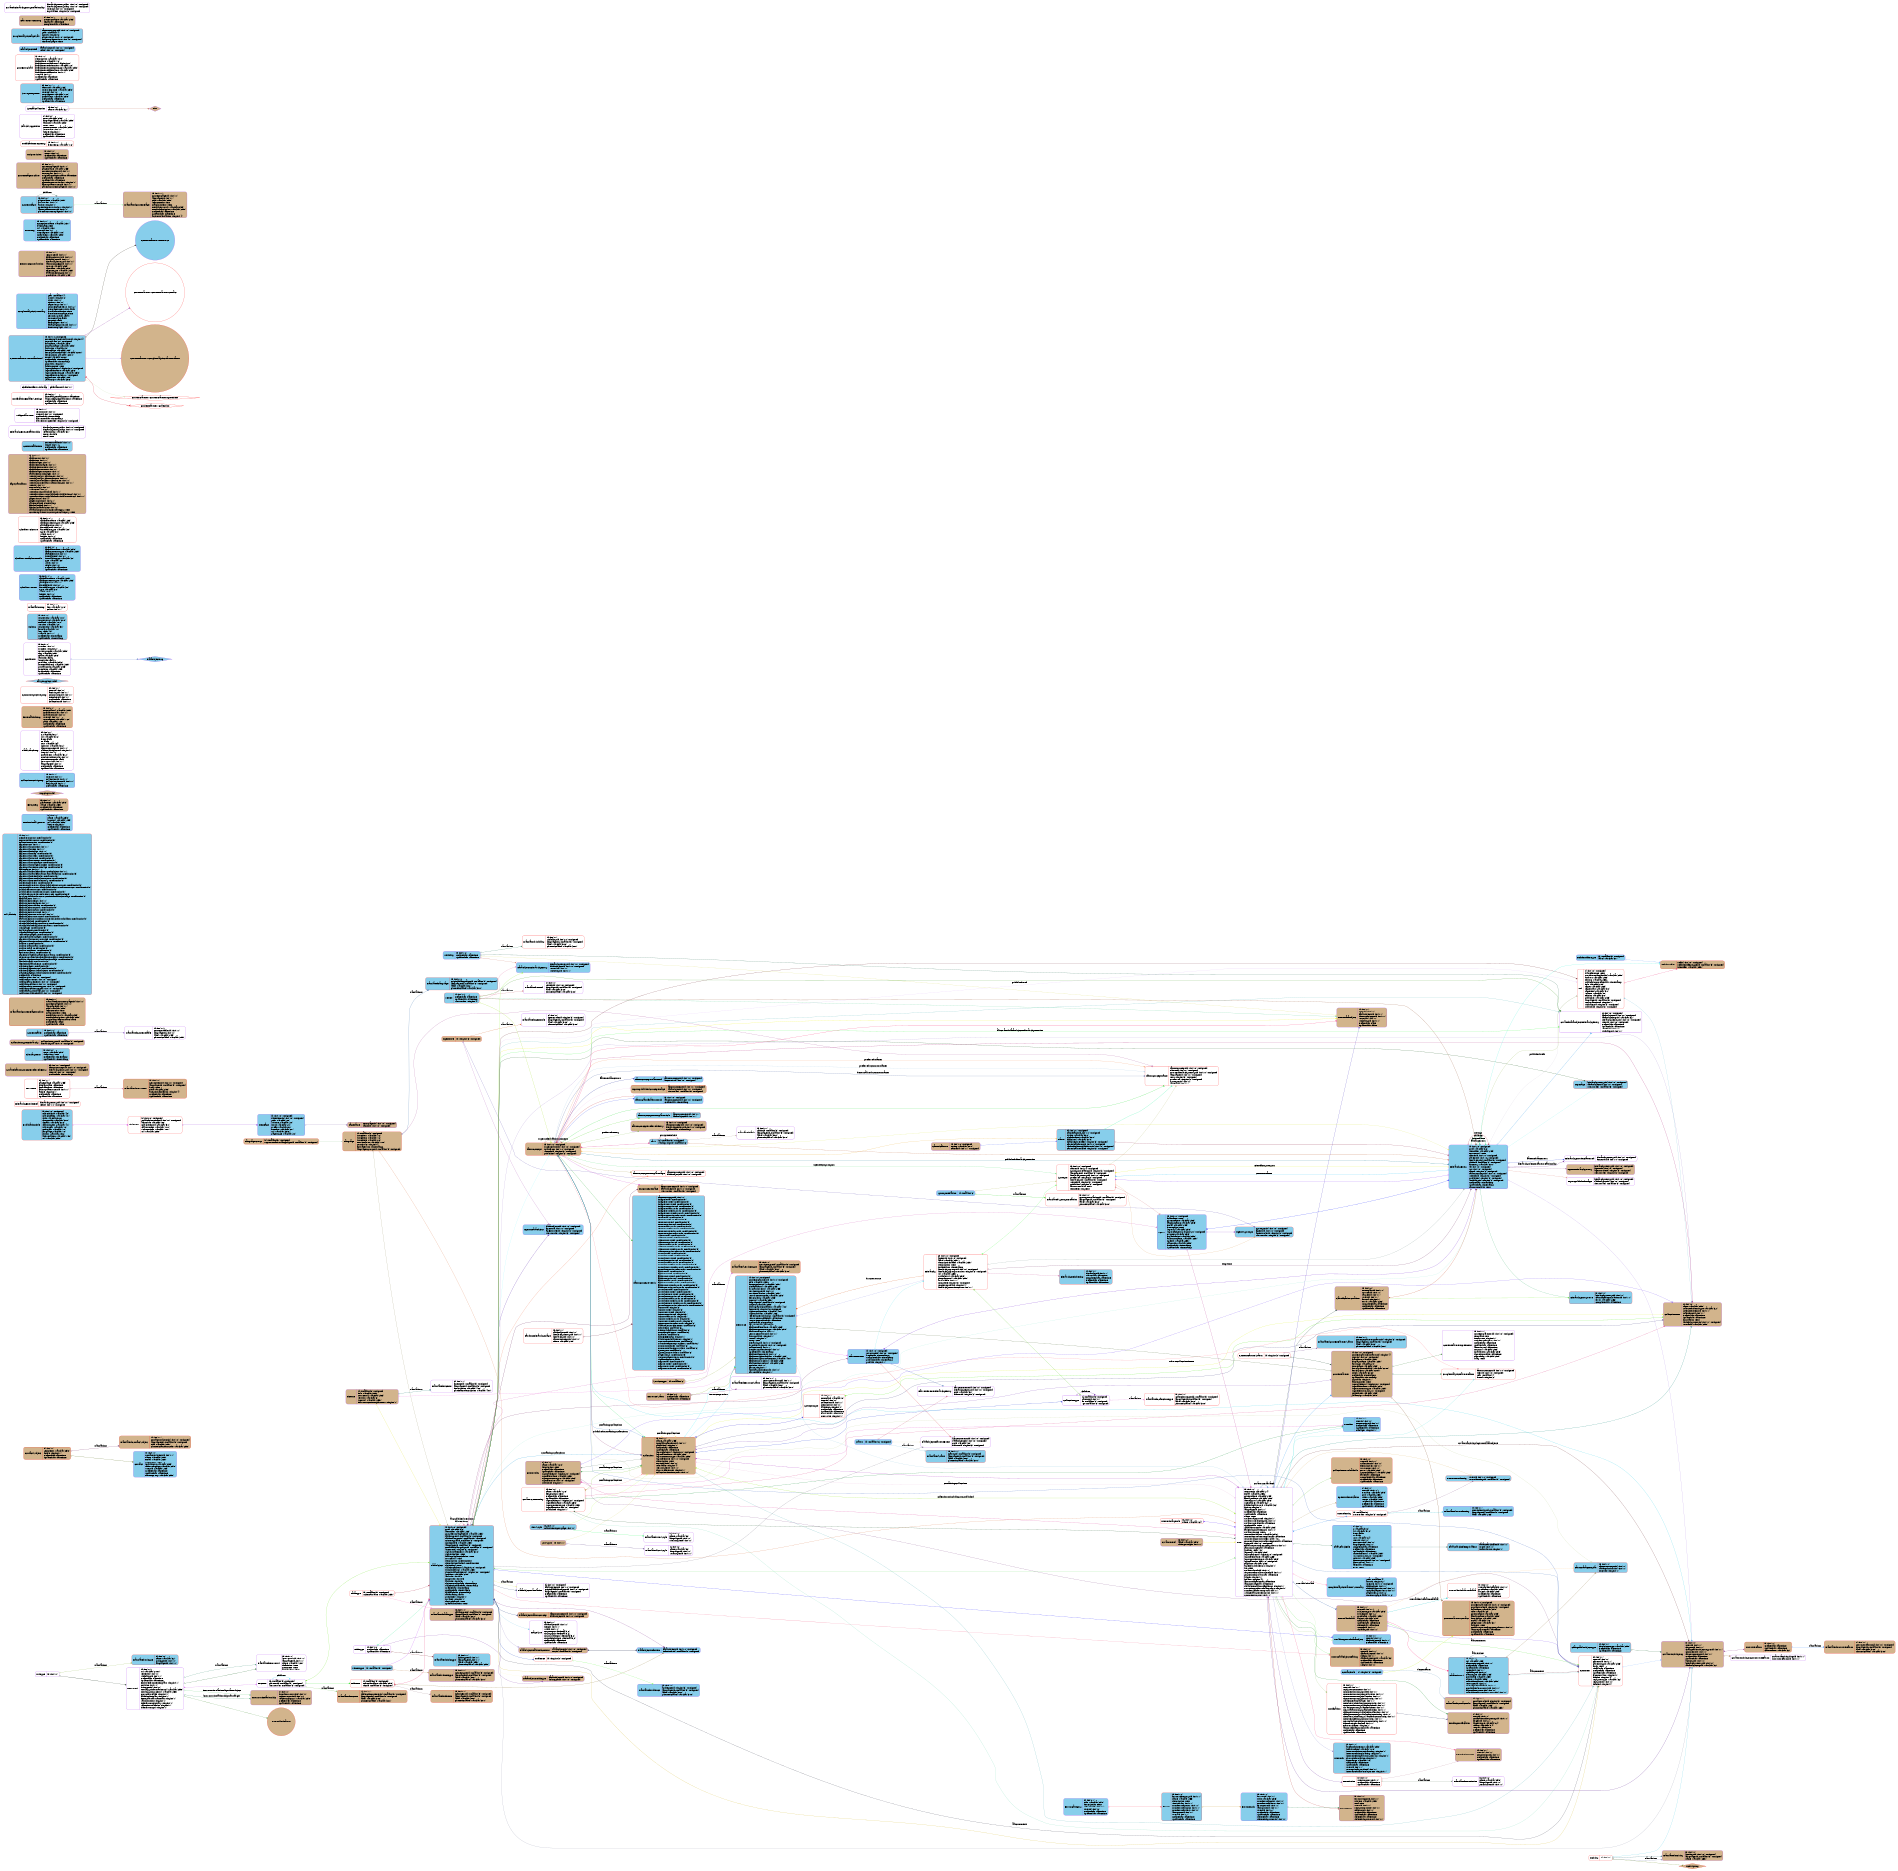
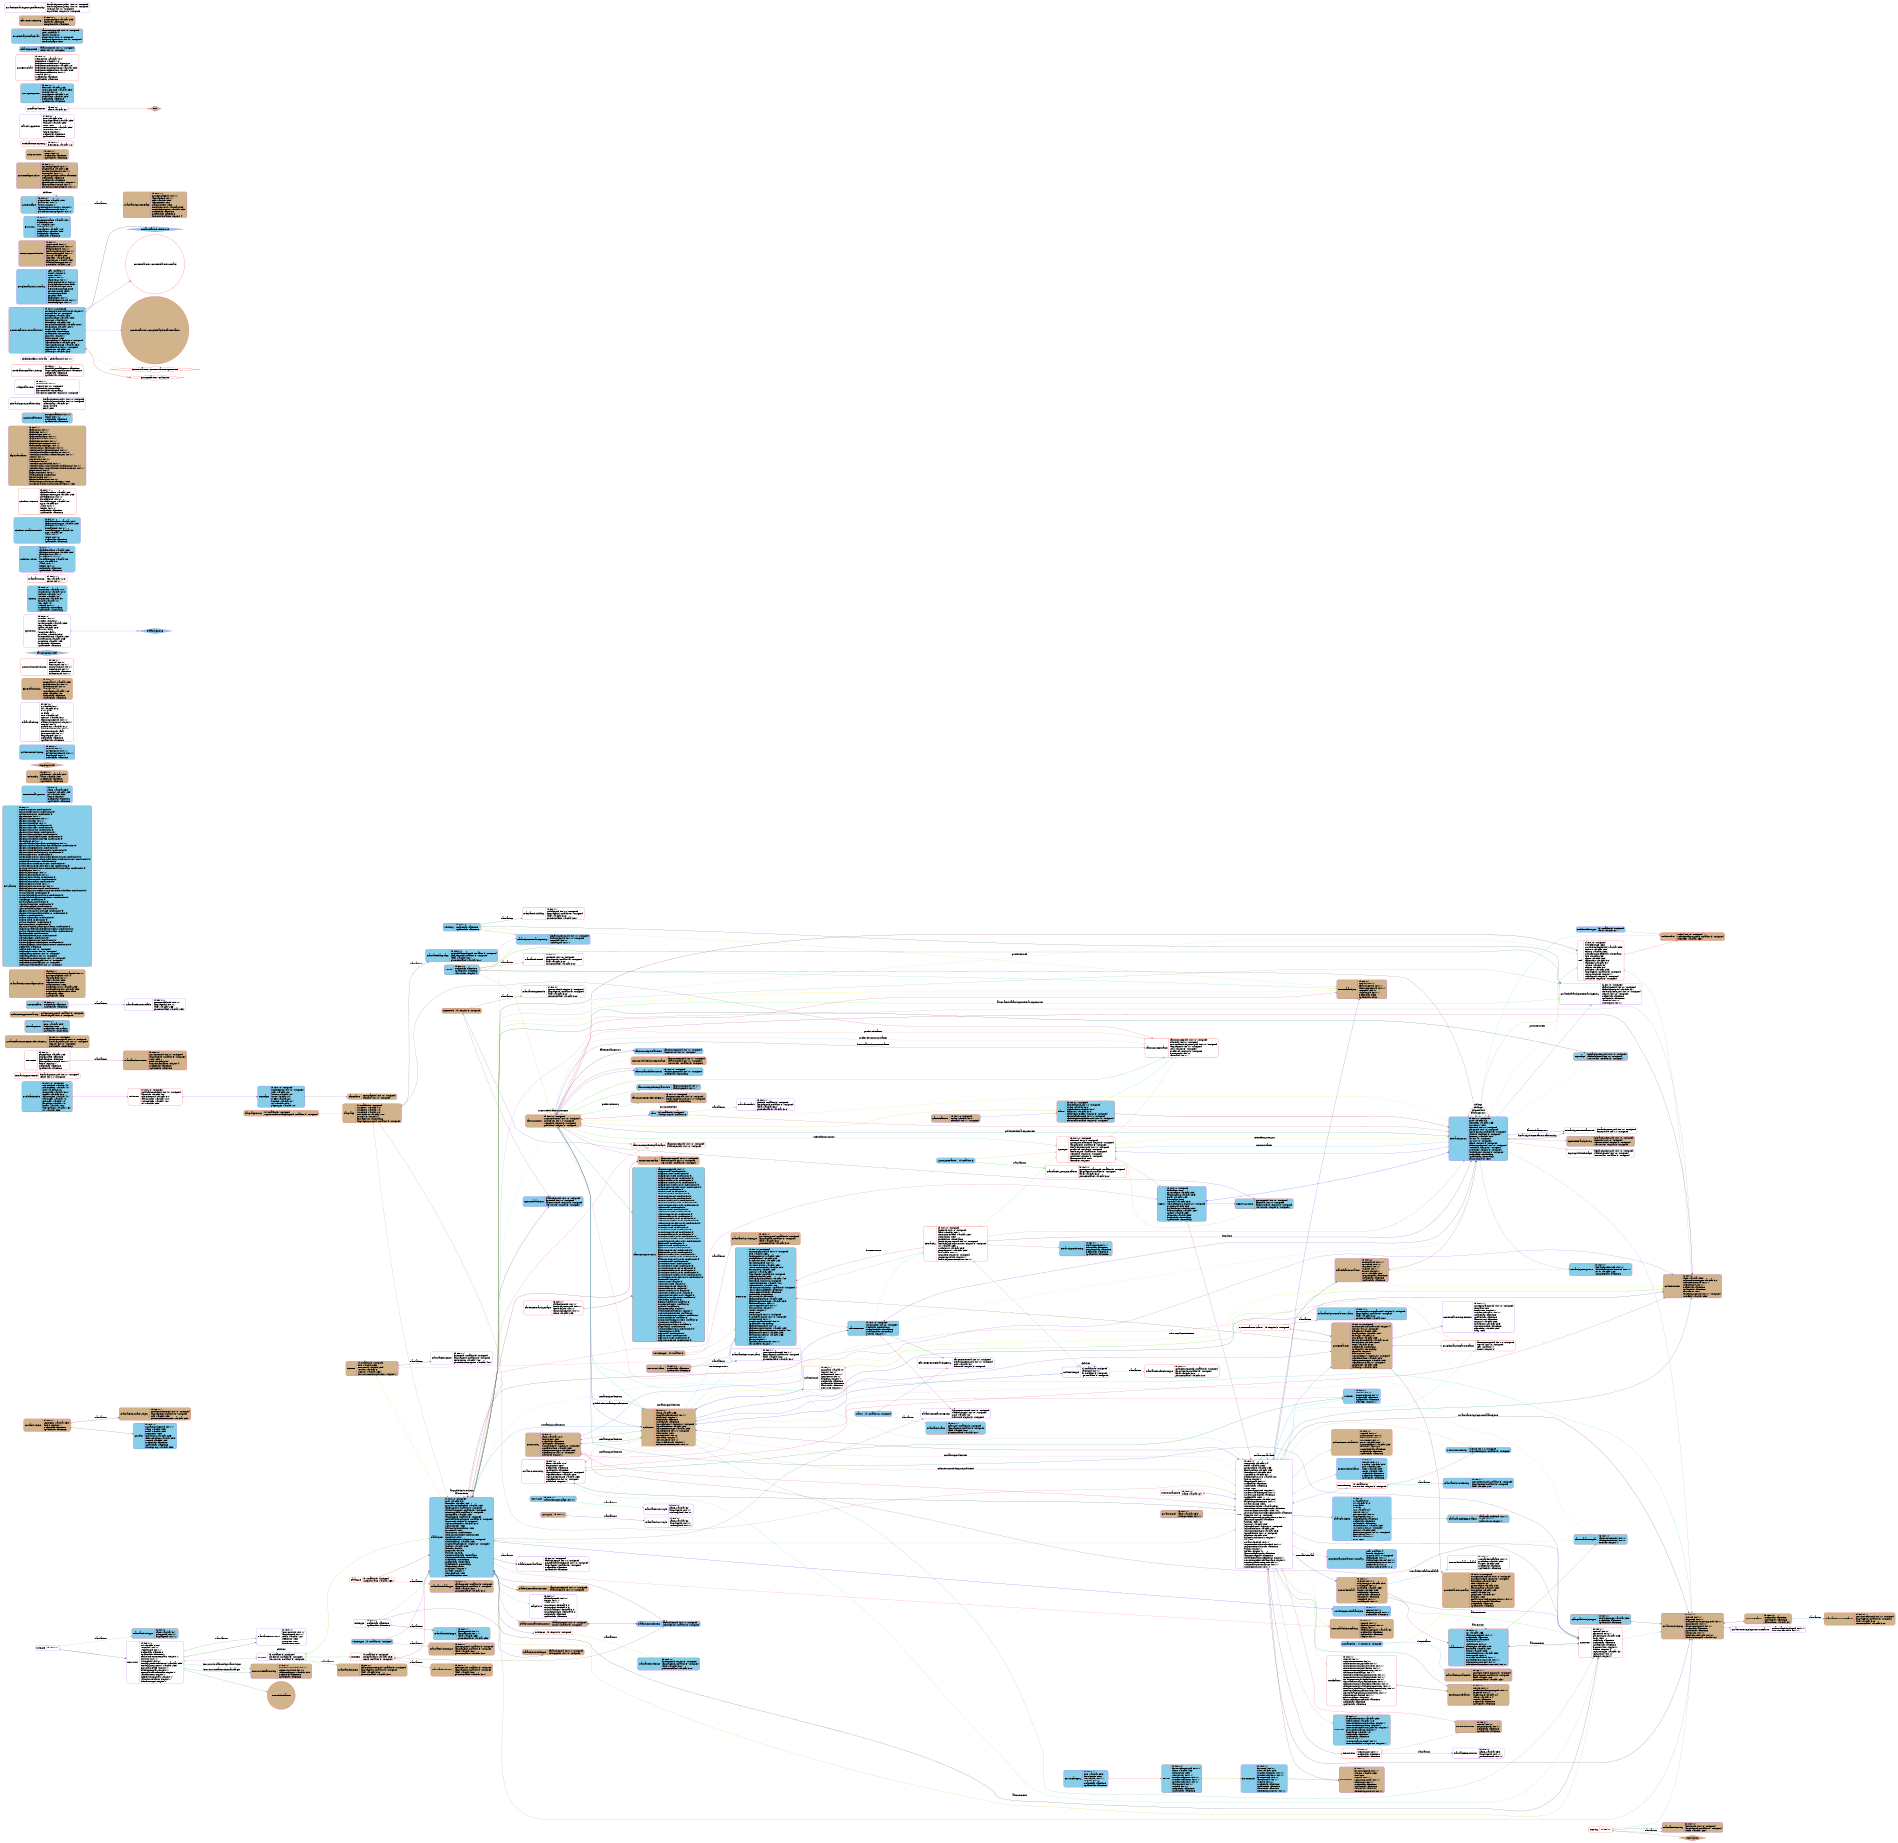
(155, 240) -> (155, 229)
